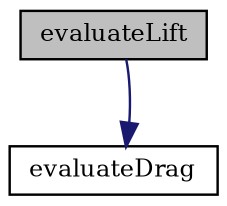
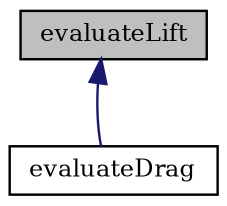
(130, 91) -> (98, 115)
